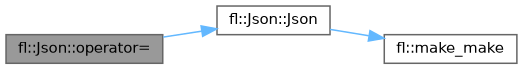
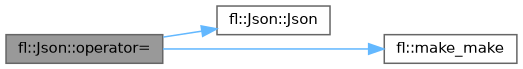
(349, 33) -> (266, 49)
